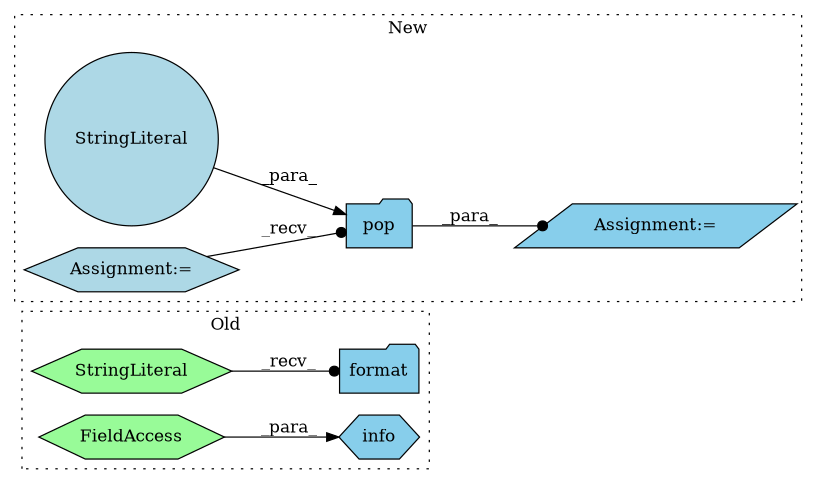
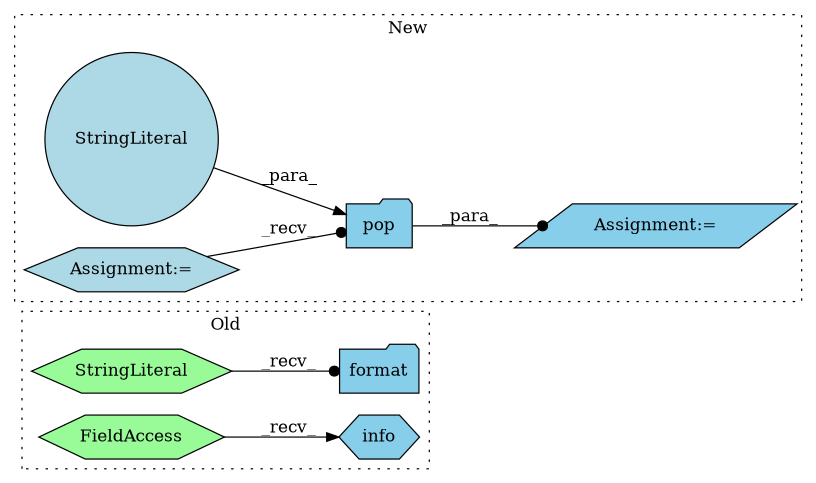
(289, 428) -> (289, 428)
